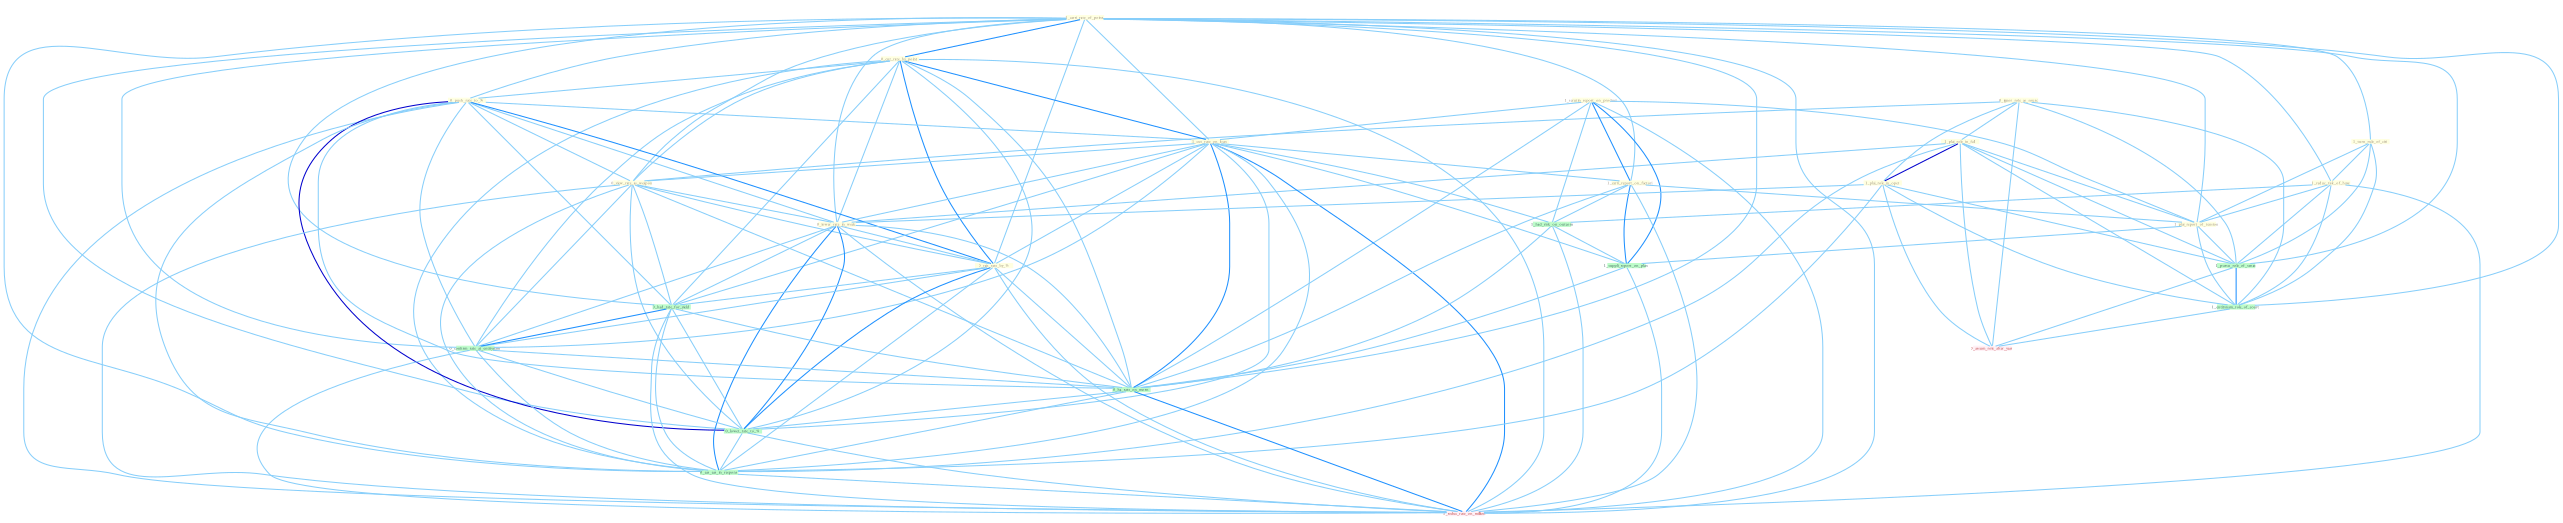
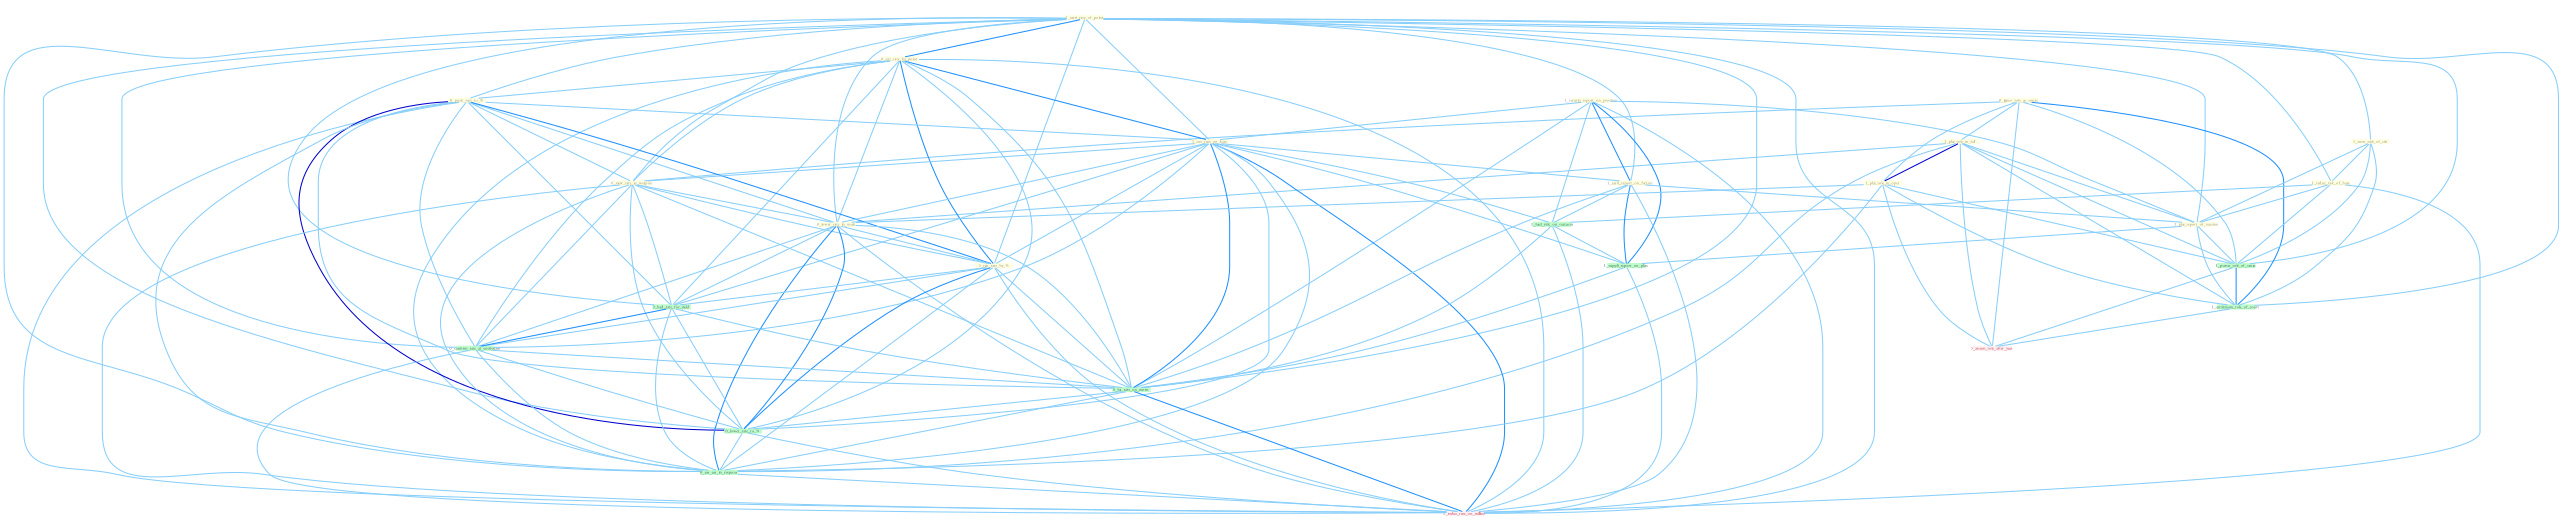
(2233, 140) -> (2233, 140)
(2301, 263) -> none
(881, 499) -> none
